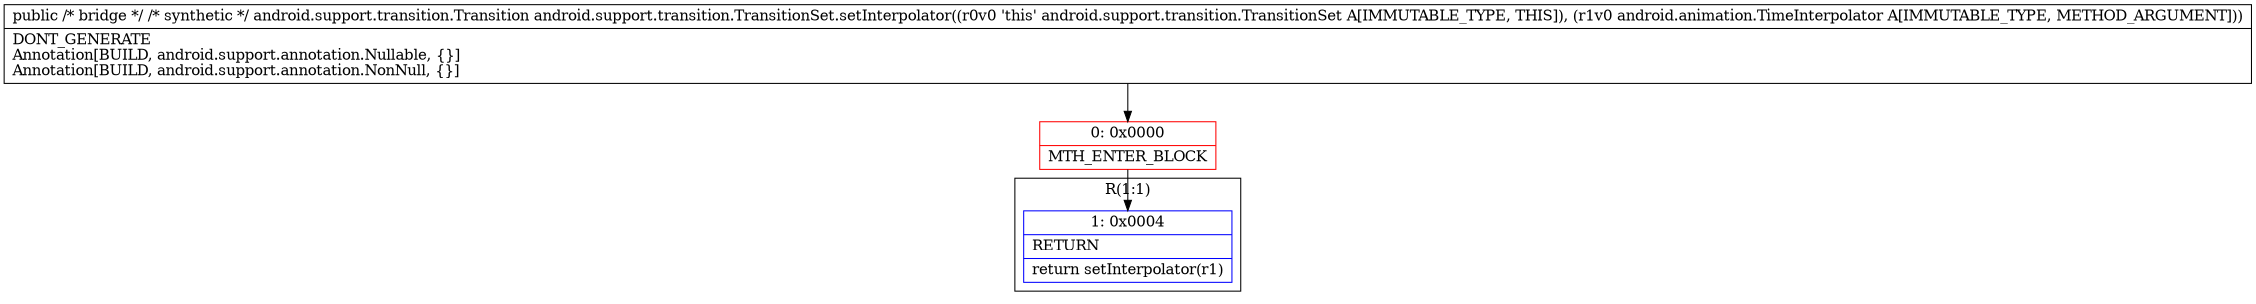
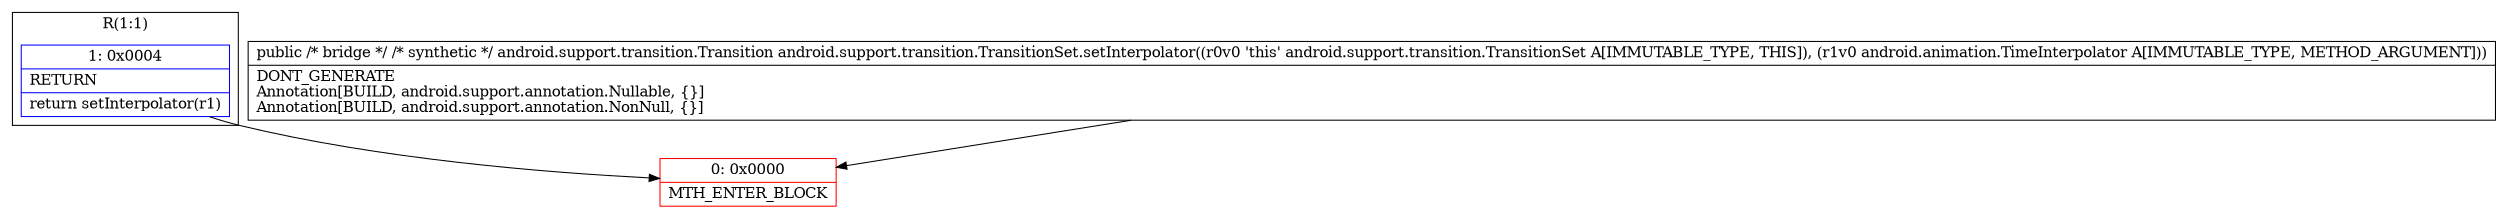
(1128, 185) -> (428, 159)
